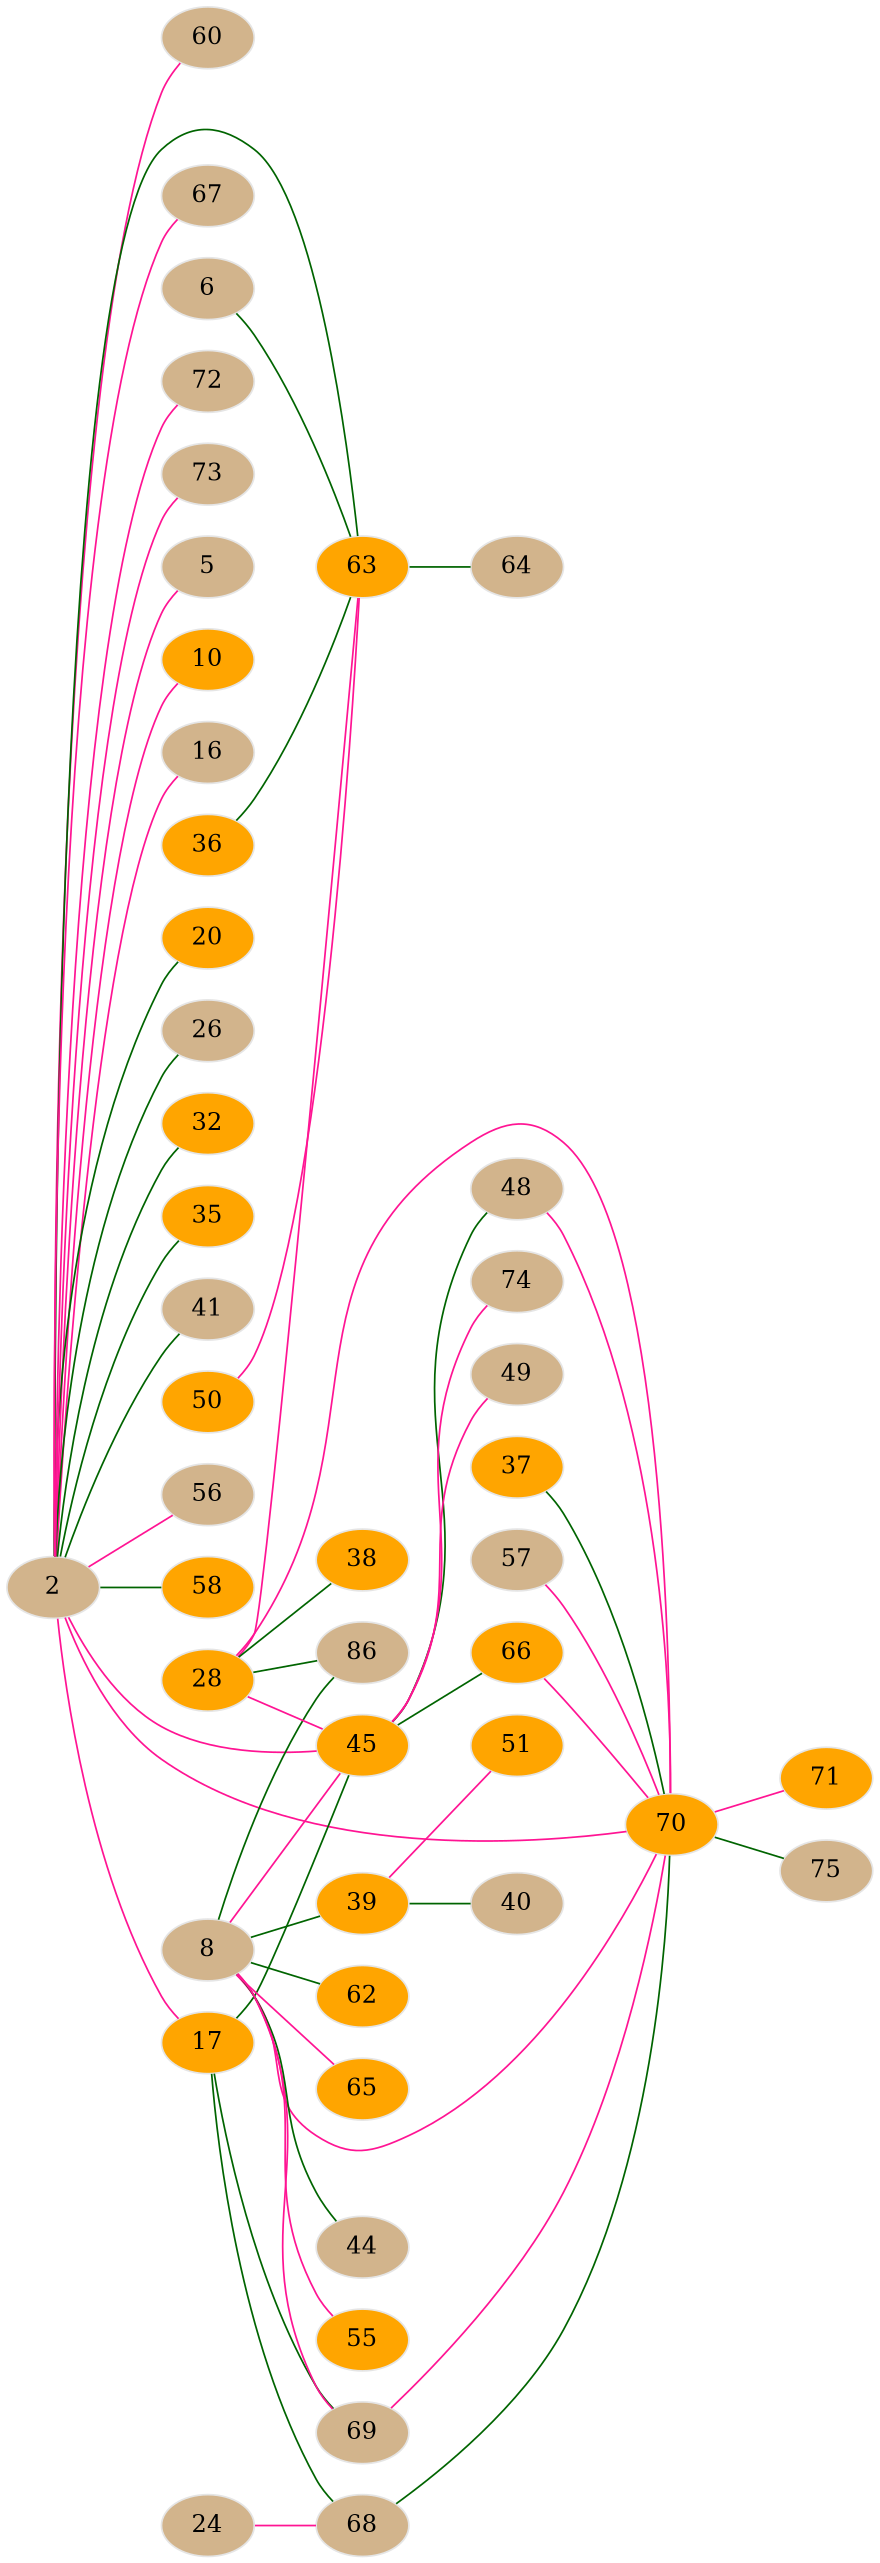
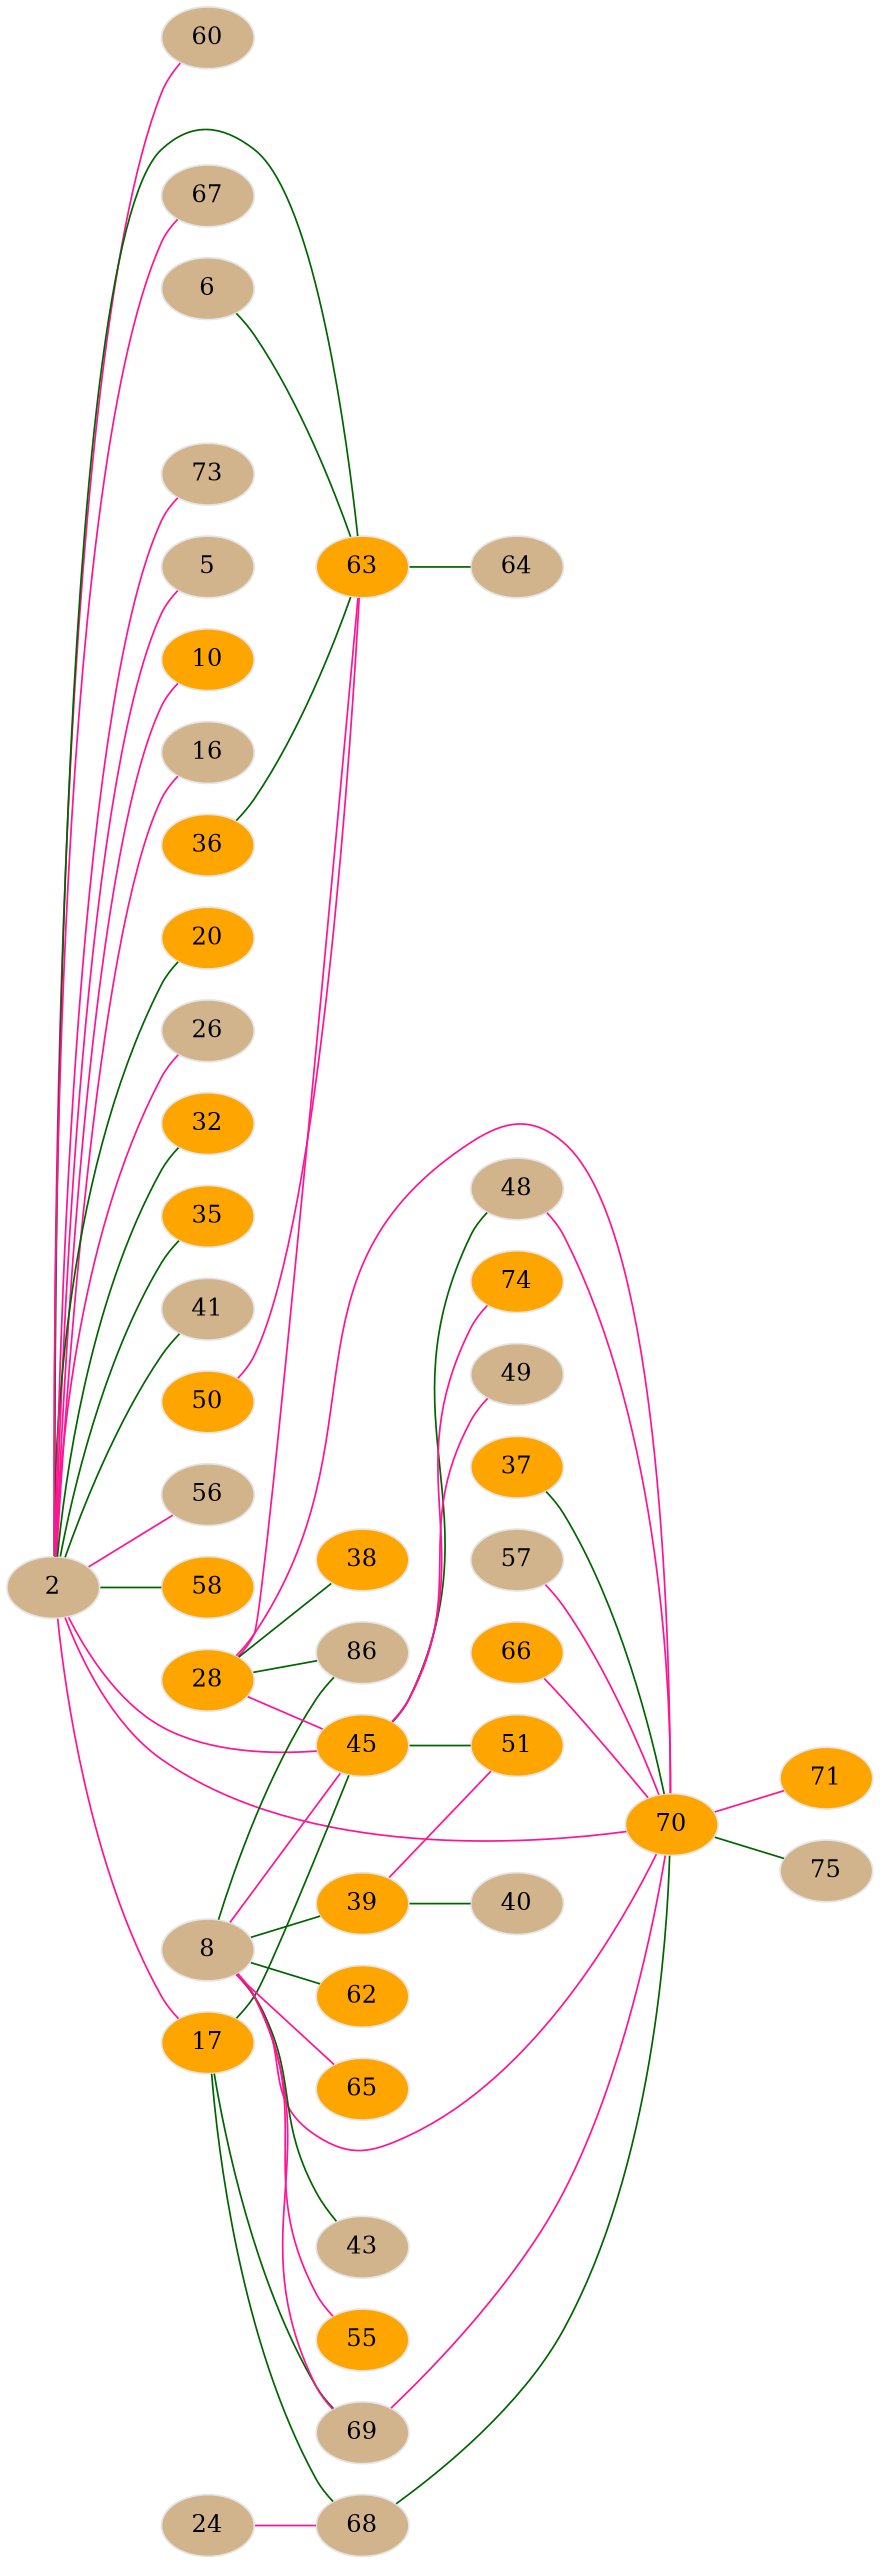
(208, 381) -> none
(517, 1282) -> (517, 1282)
(87, 1297) -> (87, 1297)
(440, 1699) -> (440, 1746)
(363, 2247) -> (363, 2247)
